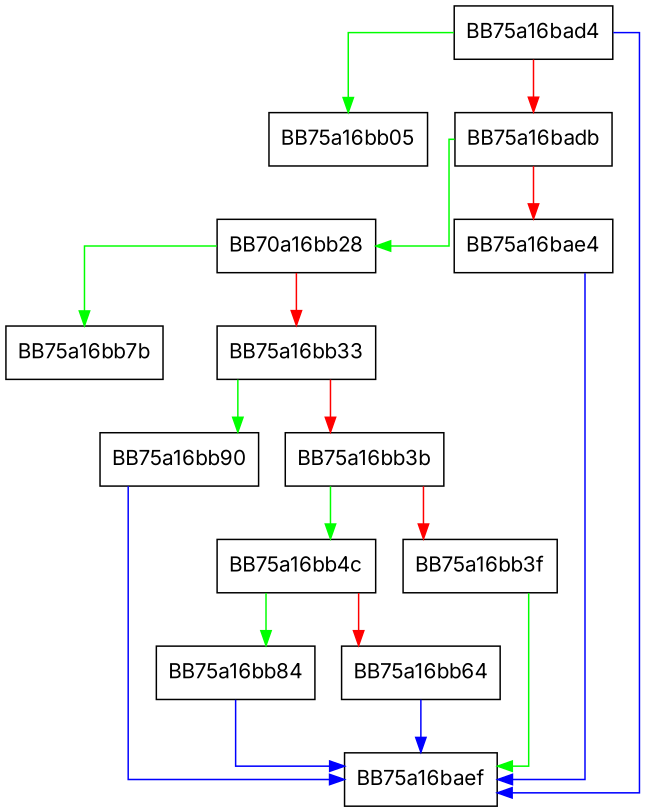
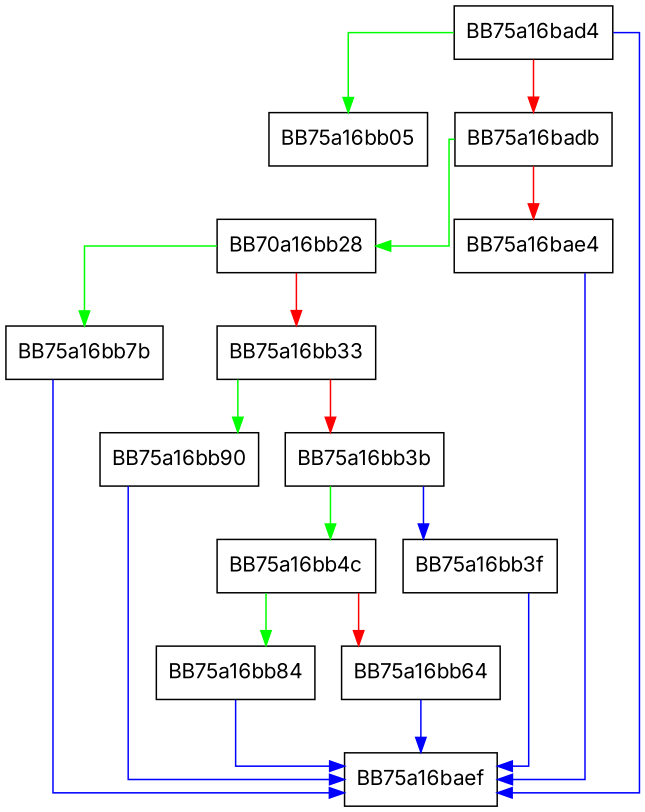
(423, 505) -> (423, 505)
(529, 688) -> (529, 688)
none -> (53, 724)
